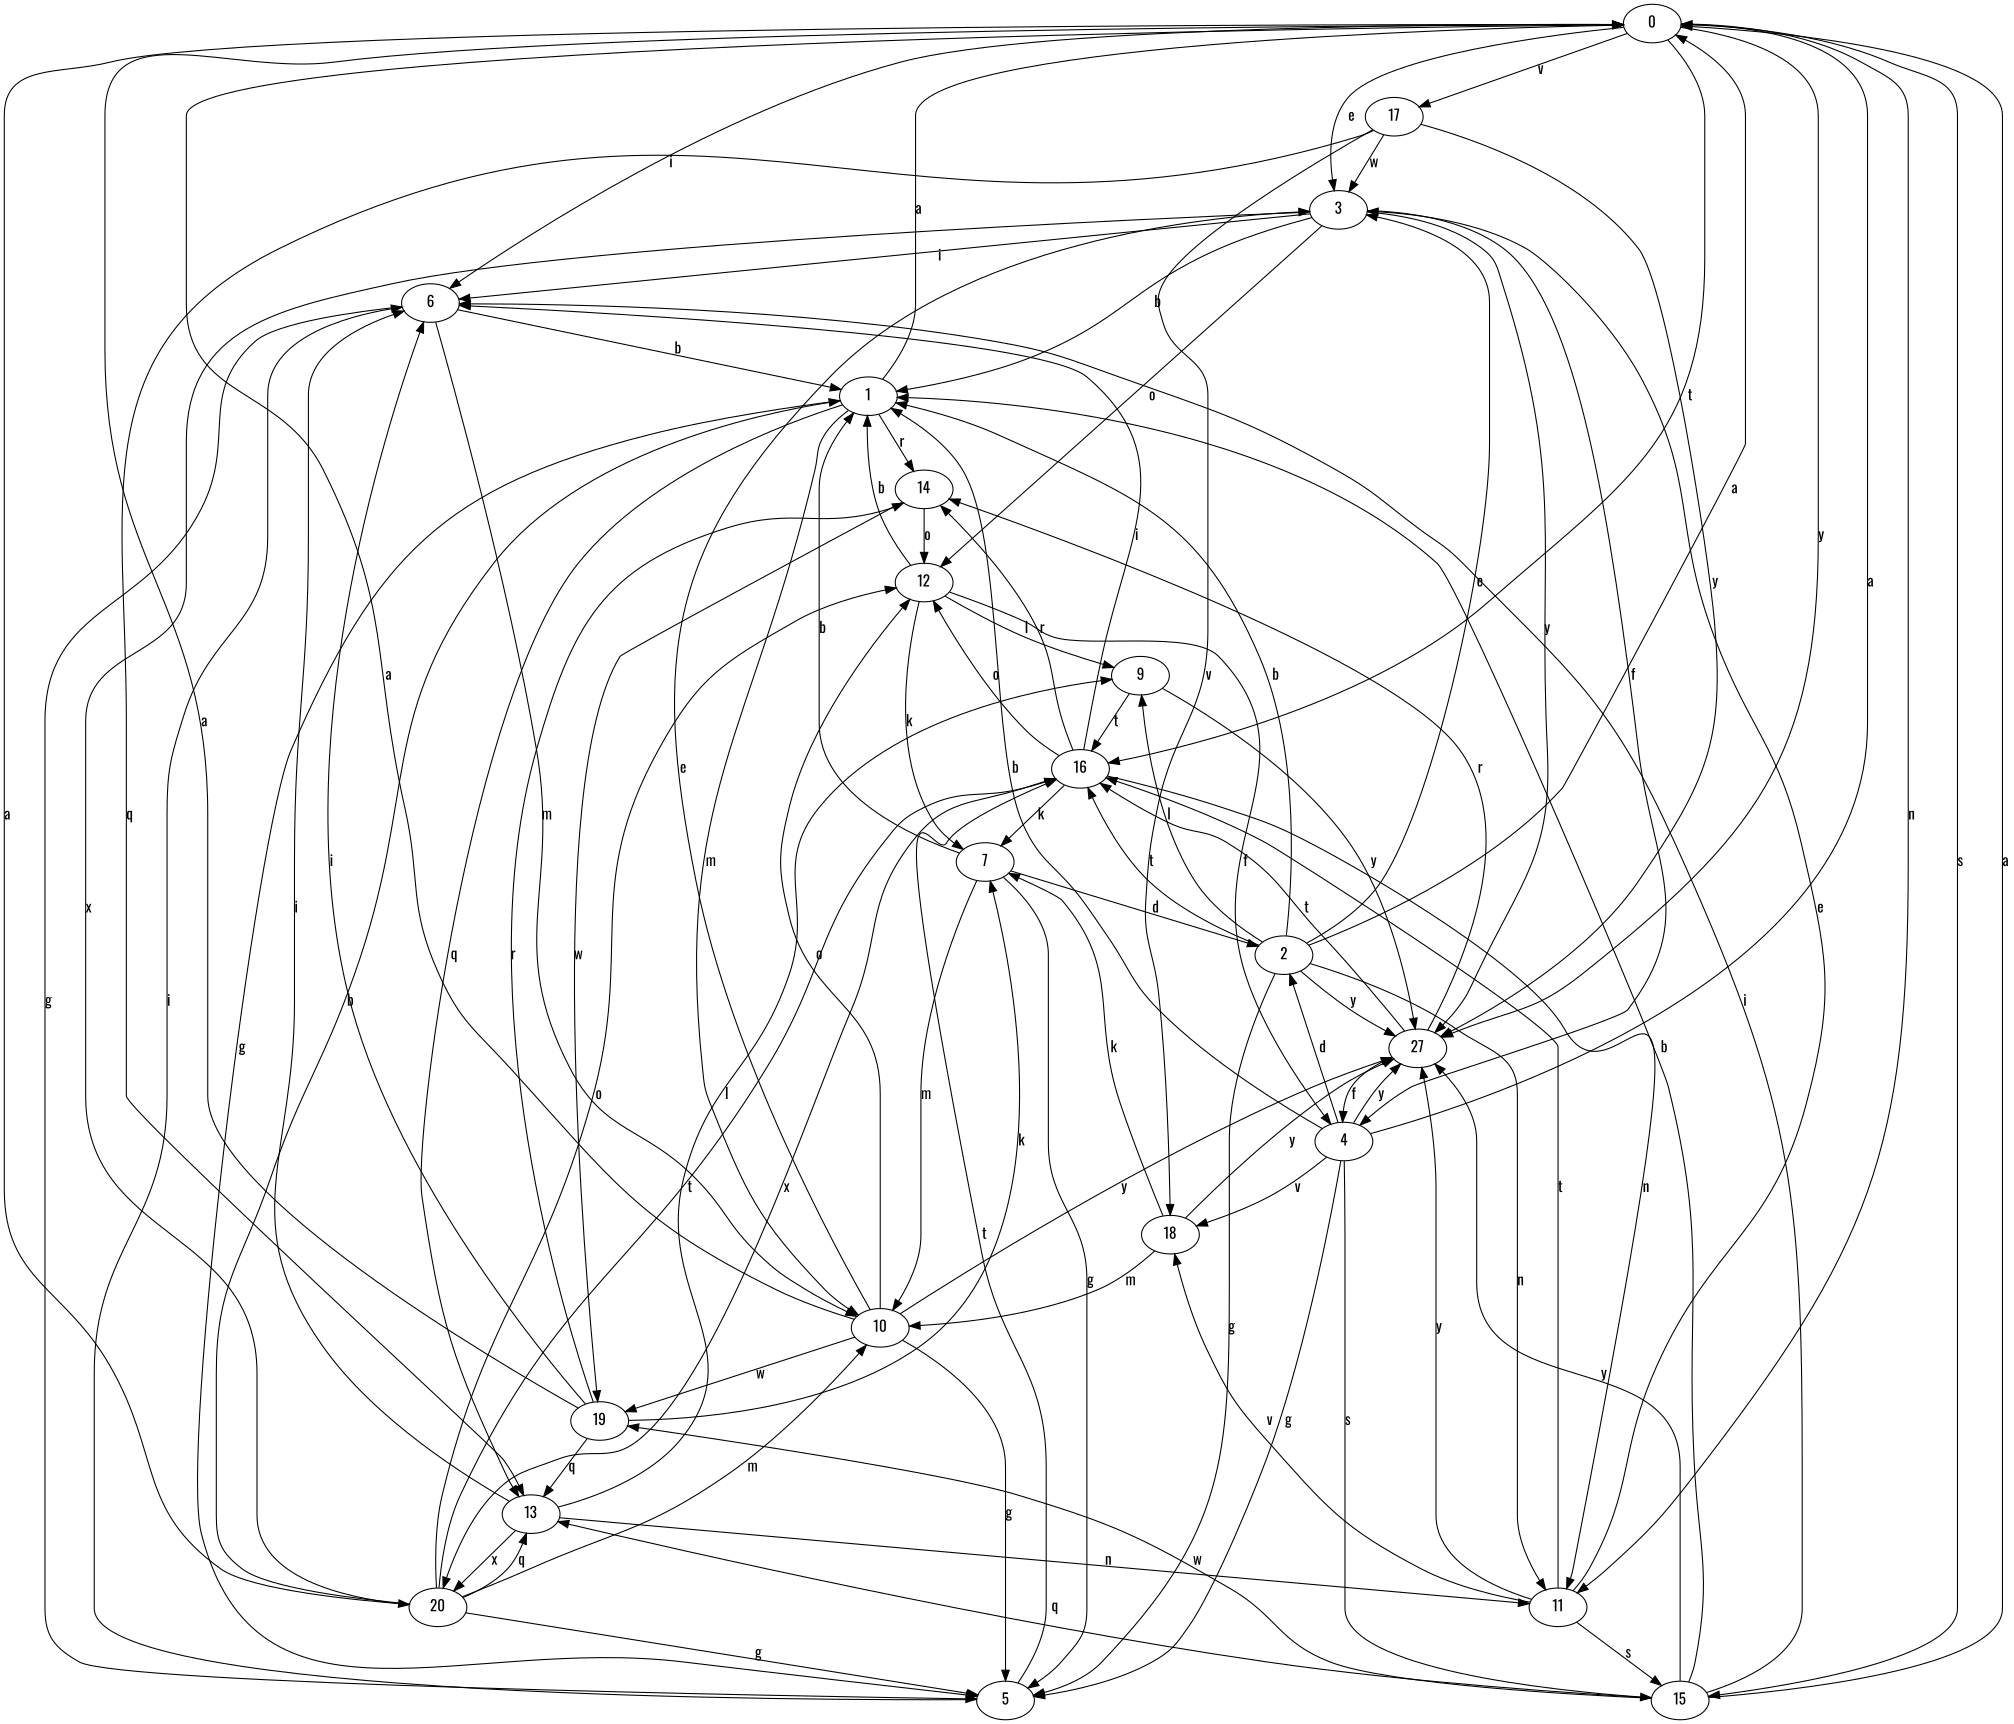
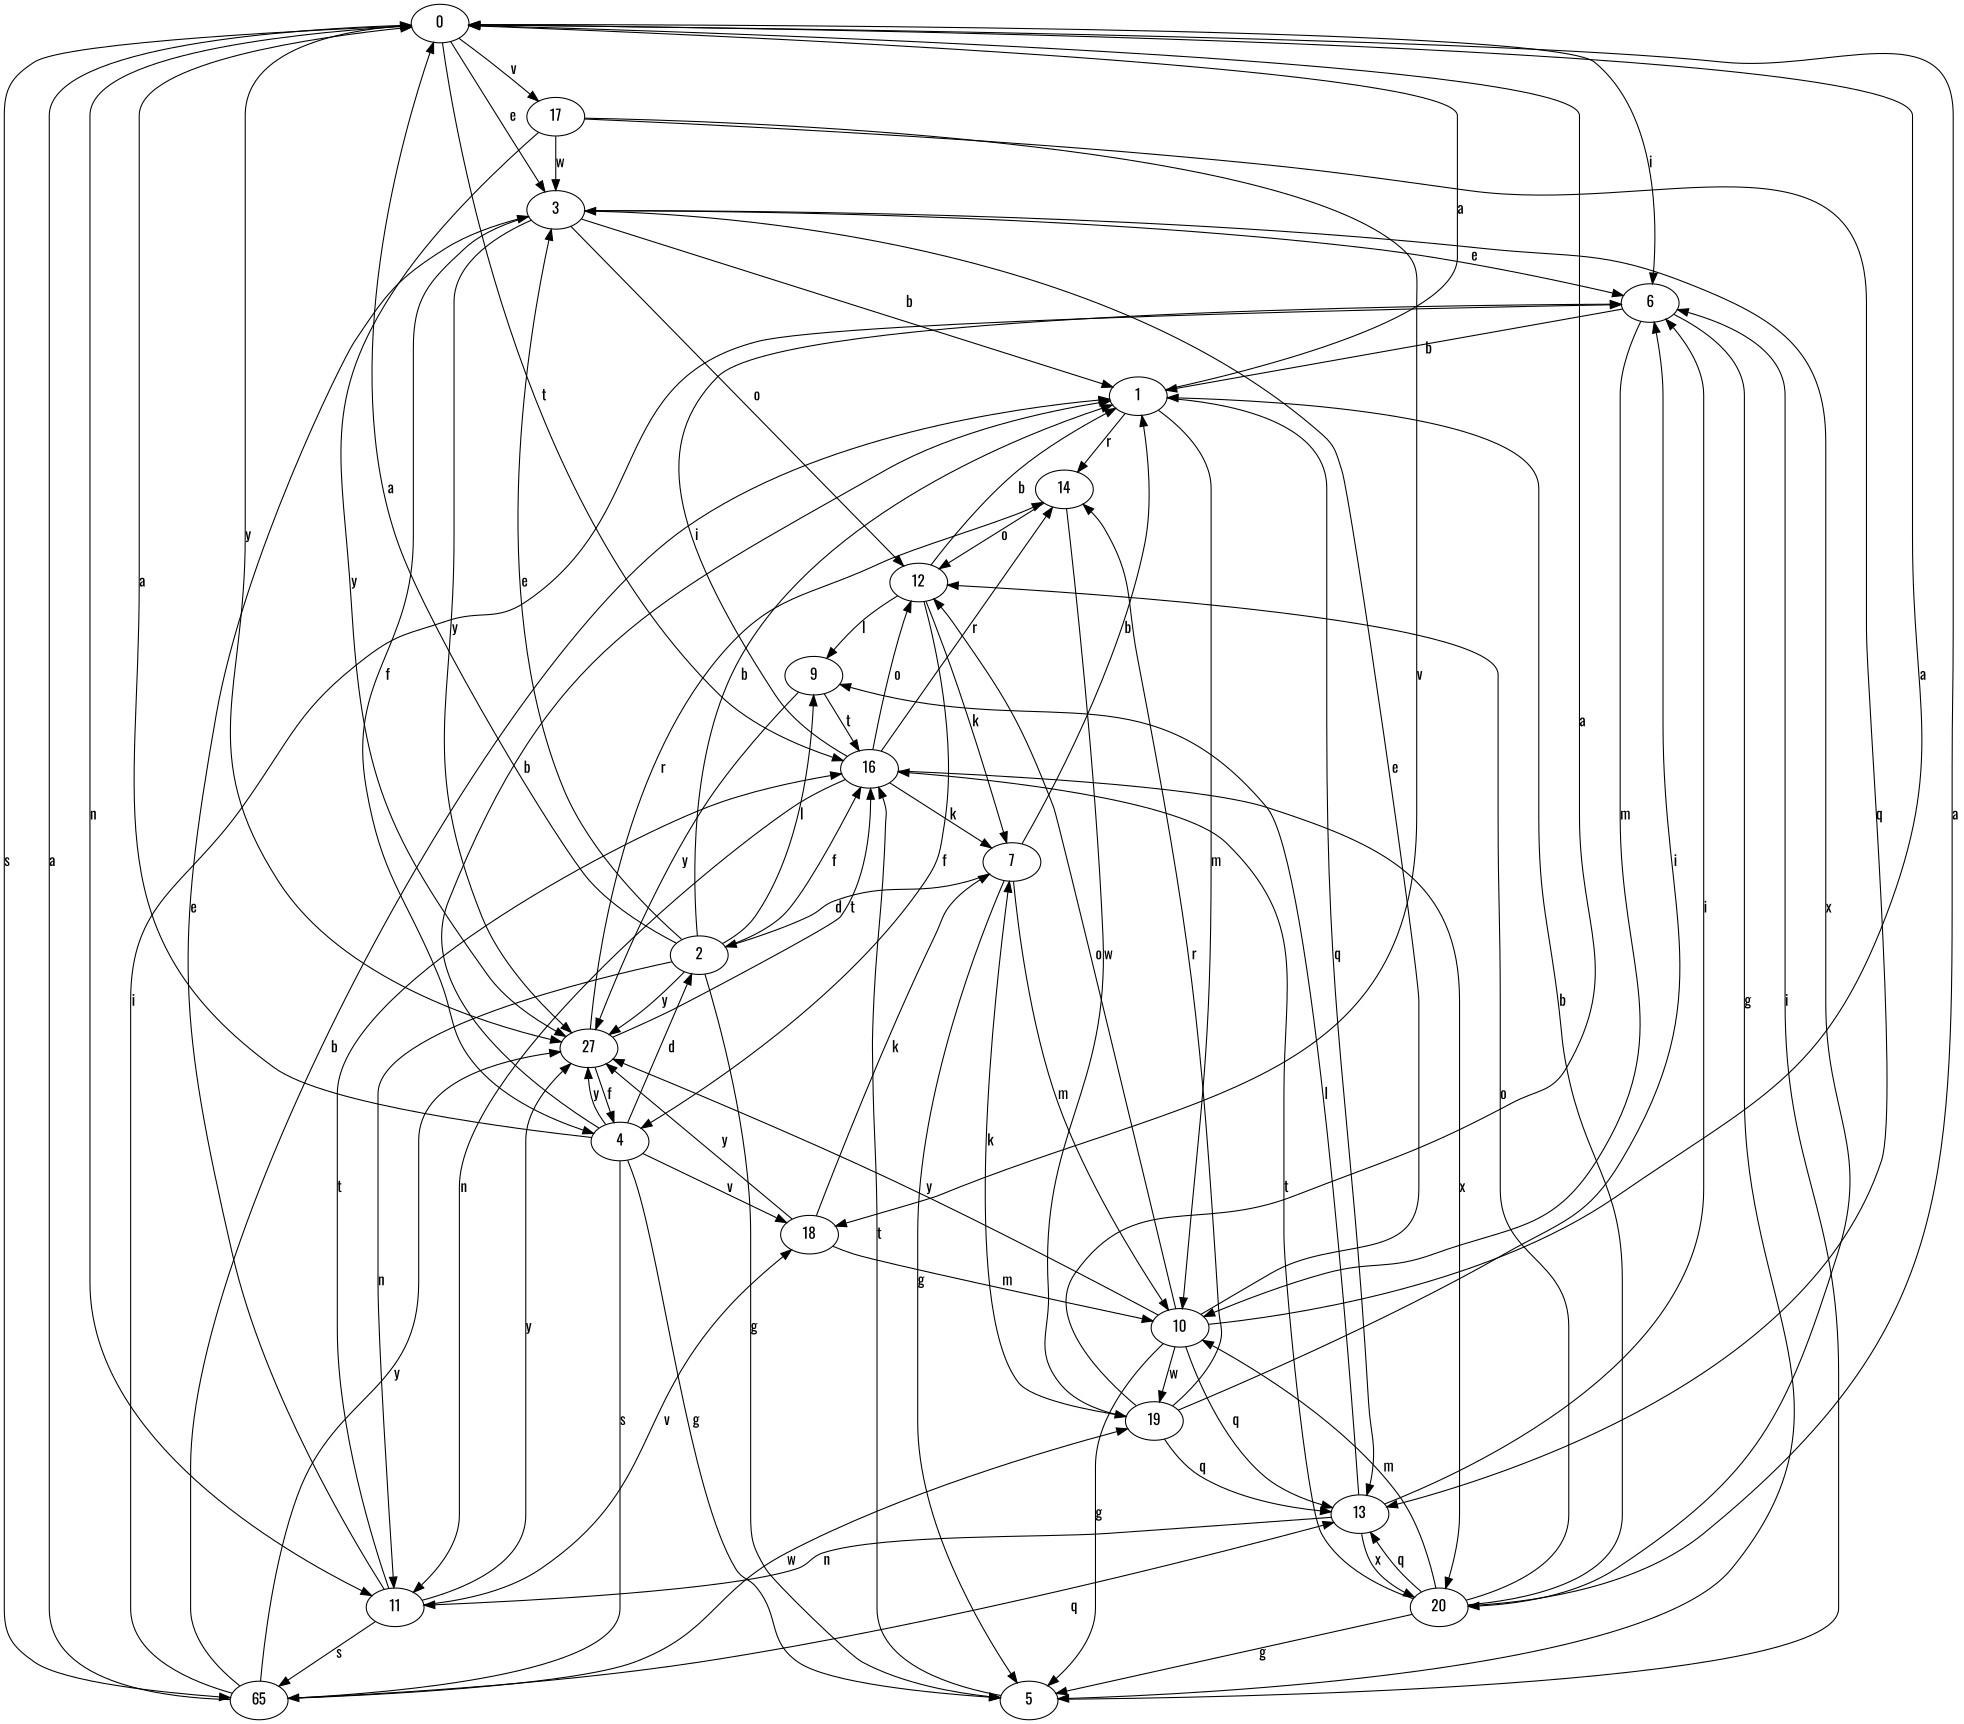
(940, 256) -> (1475, 256)
(1152, 862) -> (834, 862)
(218, 1208) -> none
none -> (1235, 1444)
(1680, 1700) -> (259, 1700)
